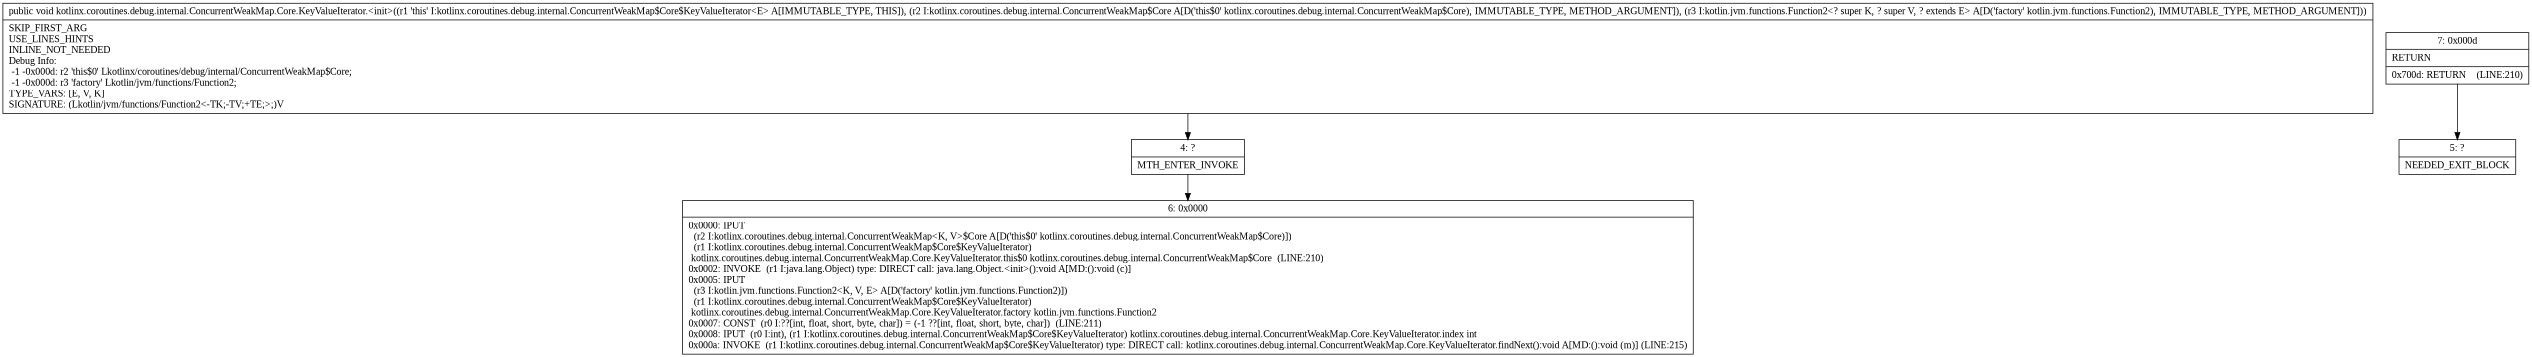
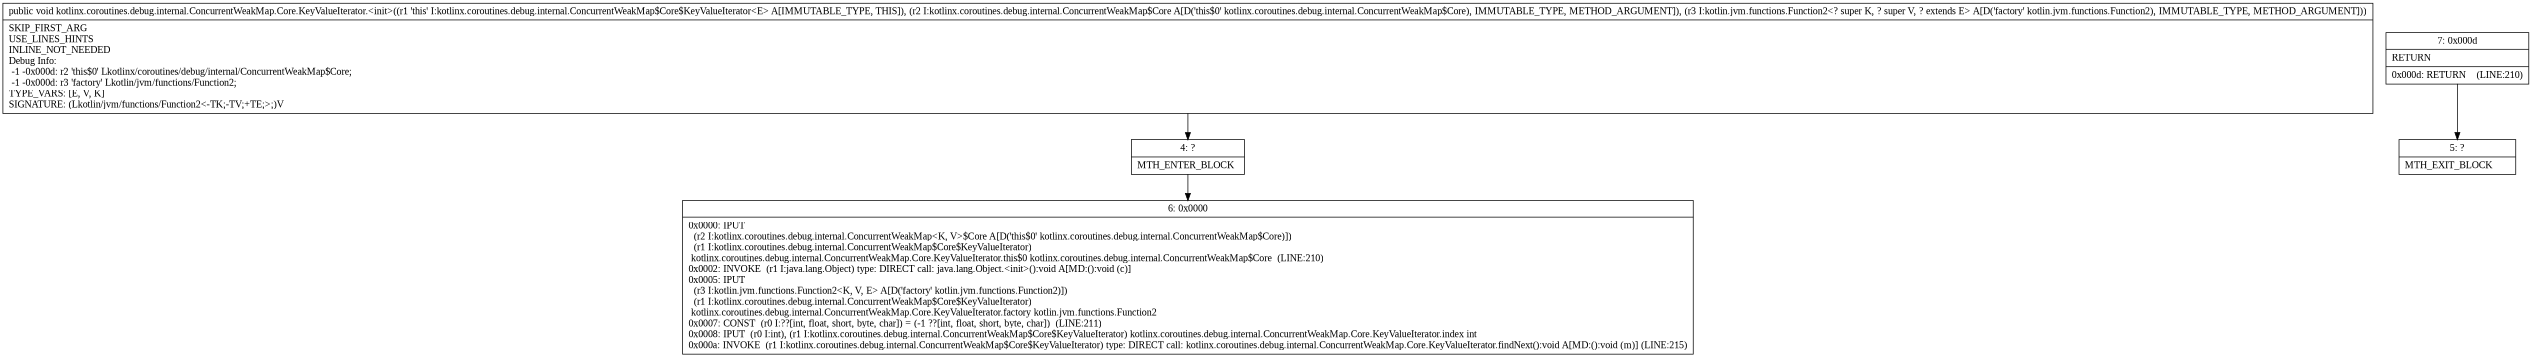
(2457, 75) -> (2457, 75)
(1188, 165) -> (1186, 165)
(2457, 165) -> (2449, 165)
